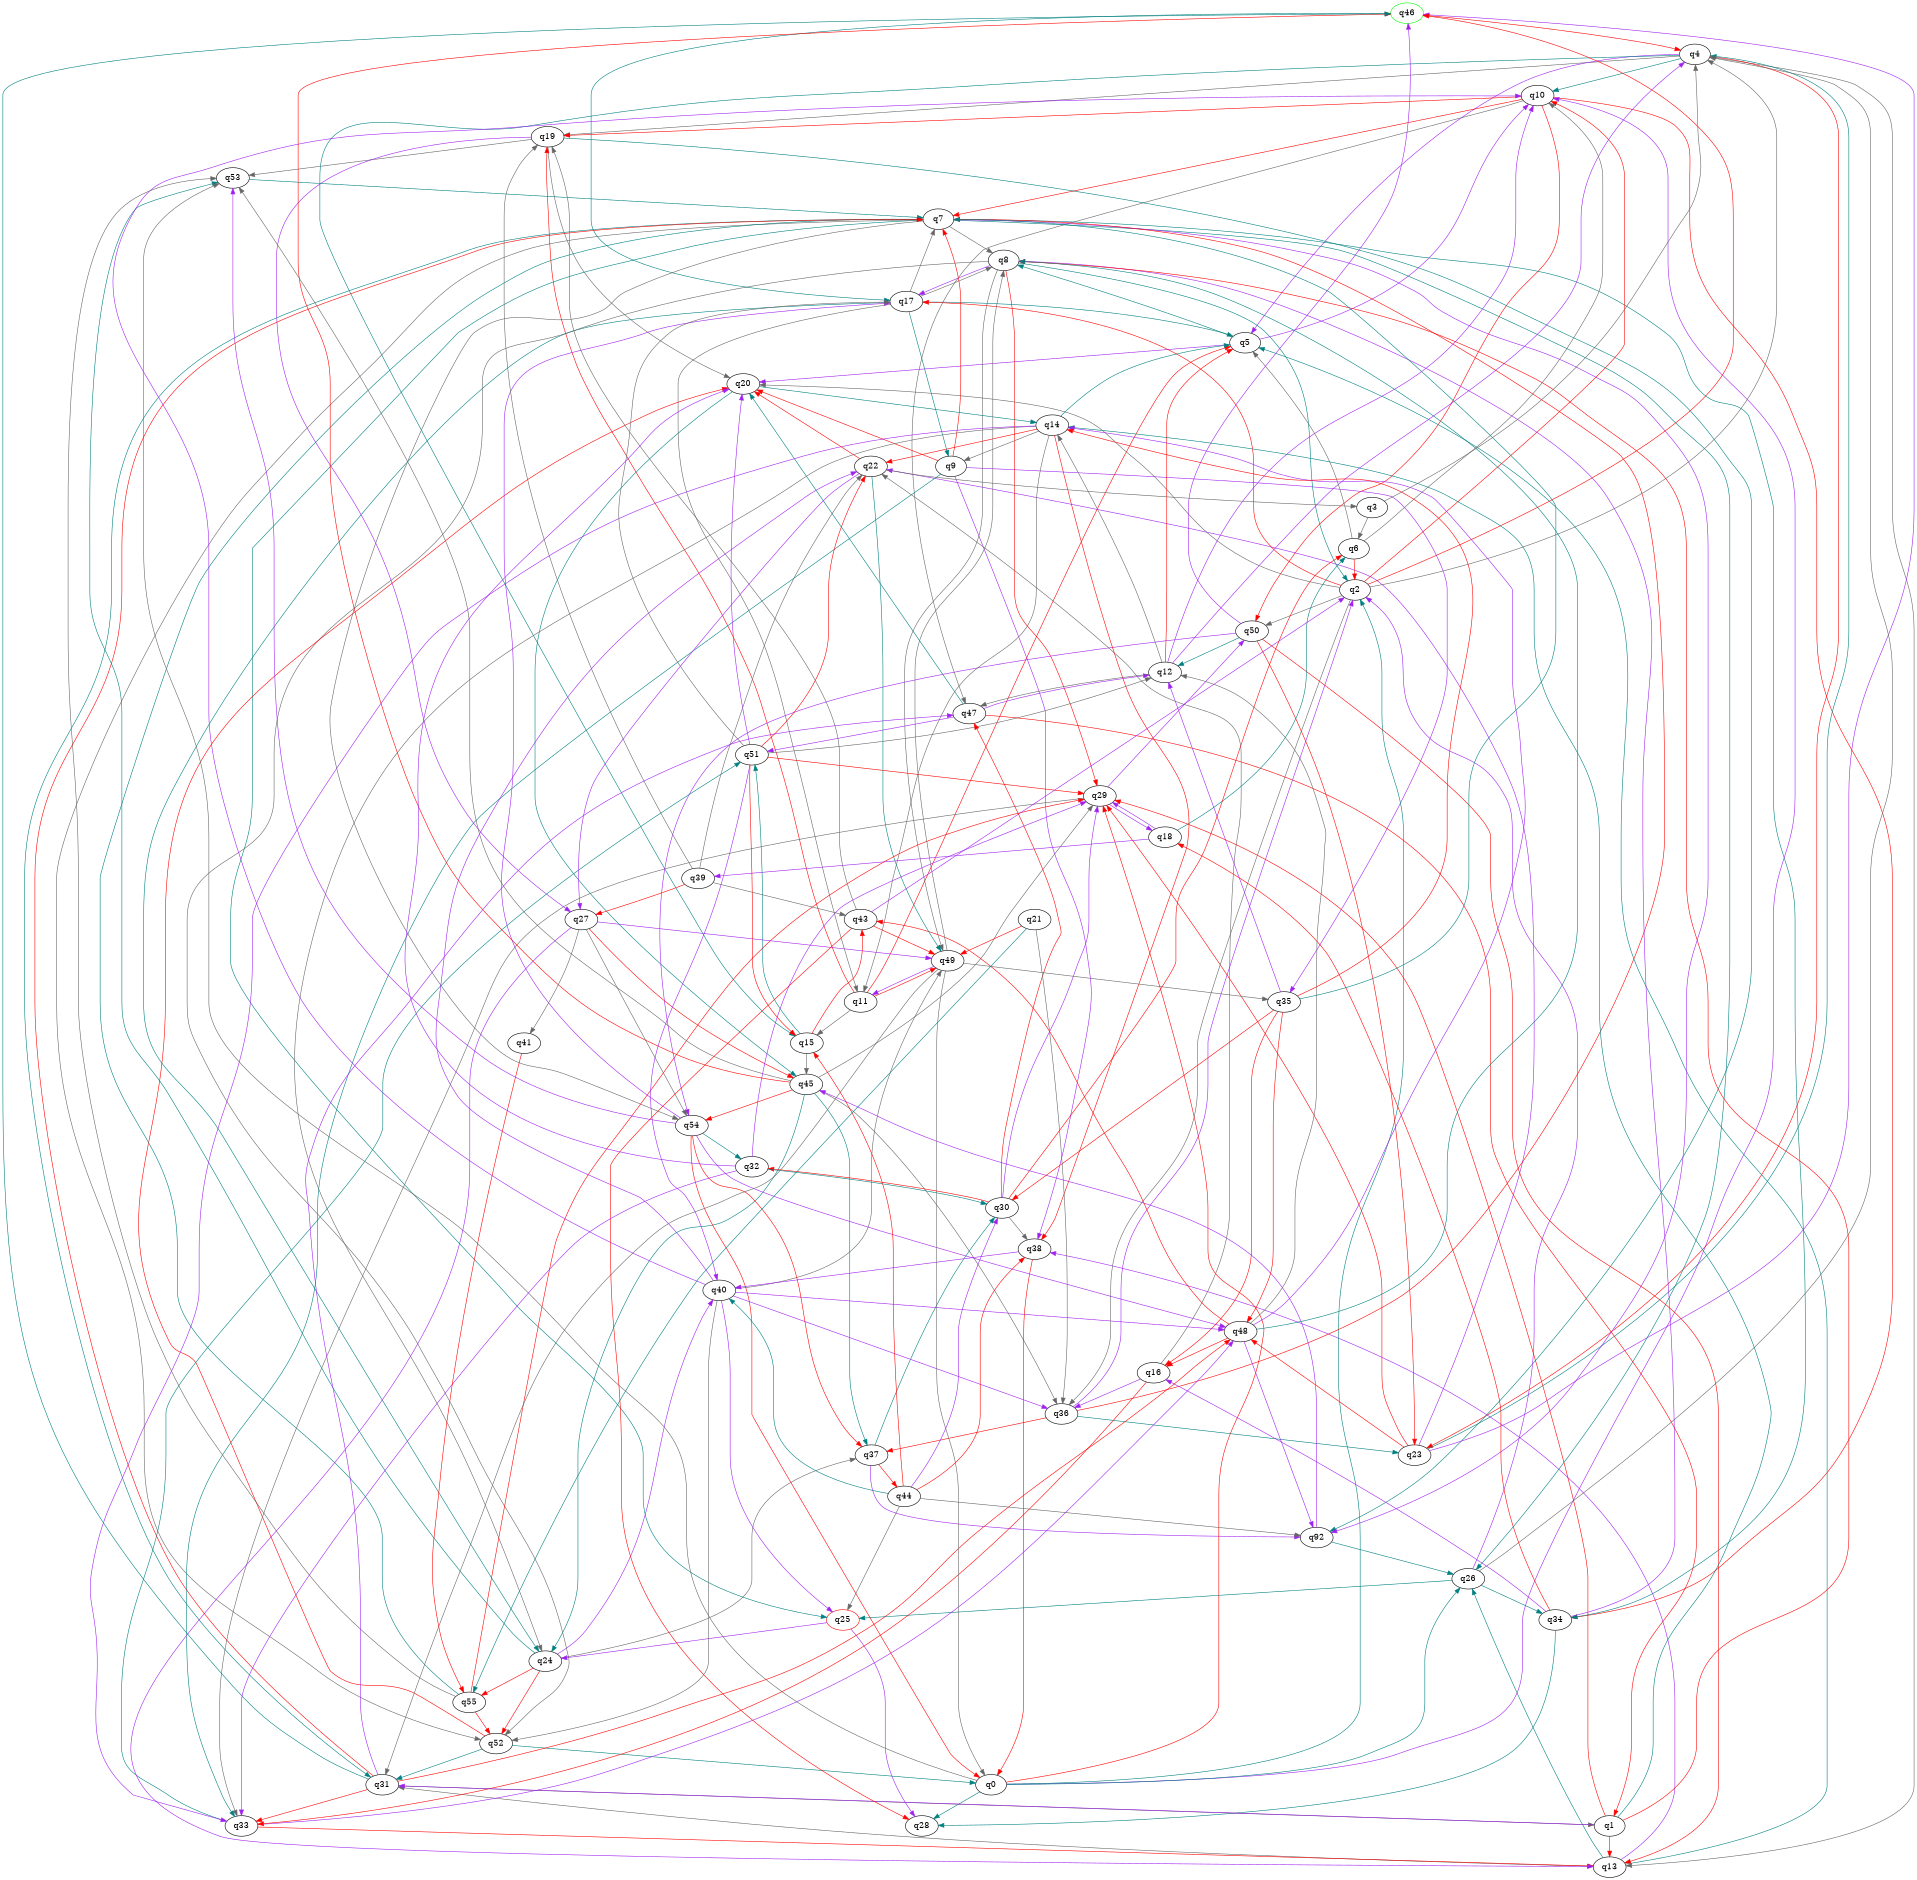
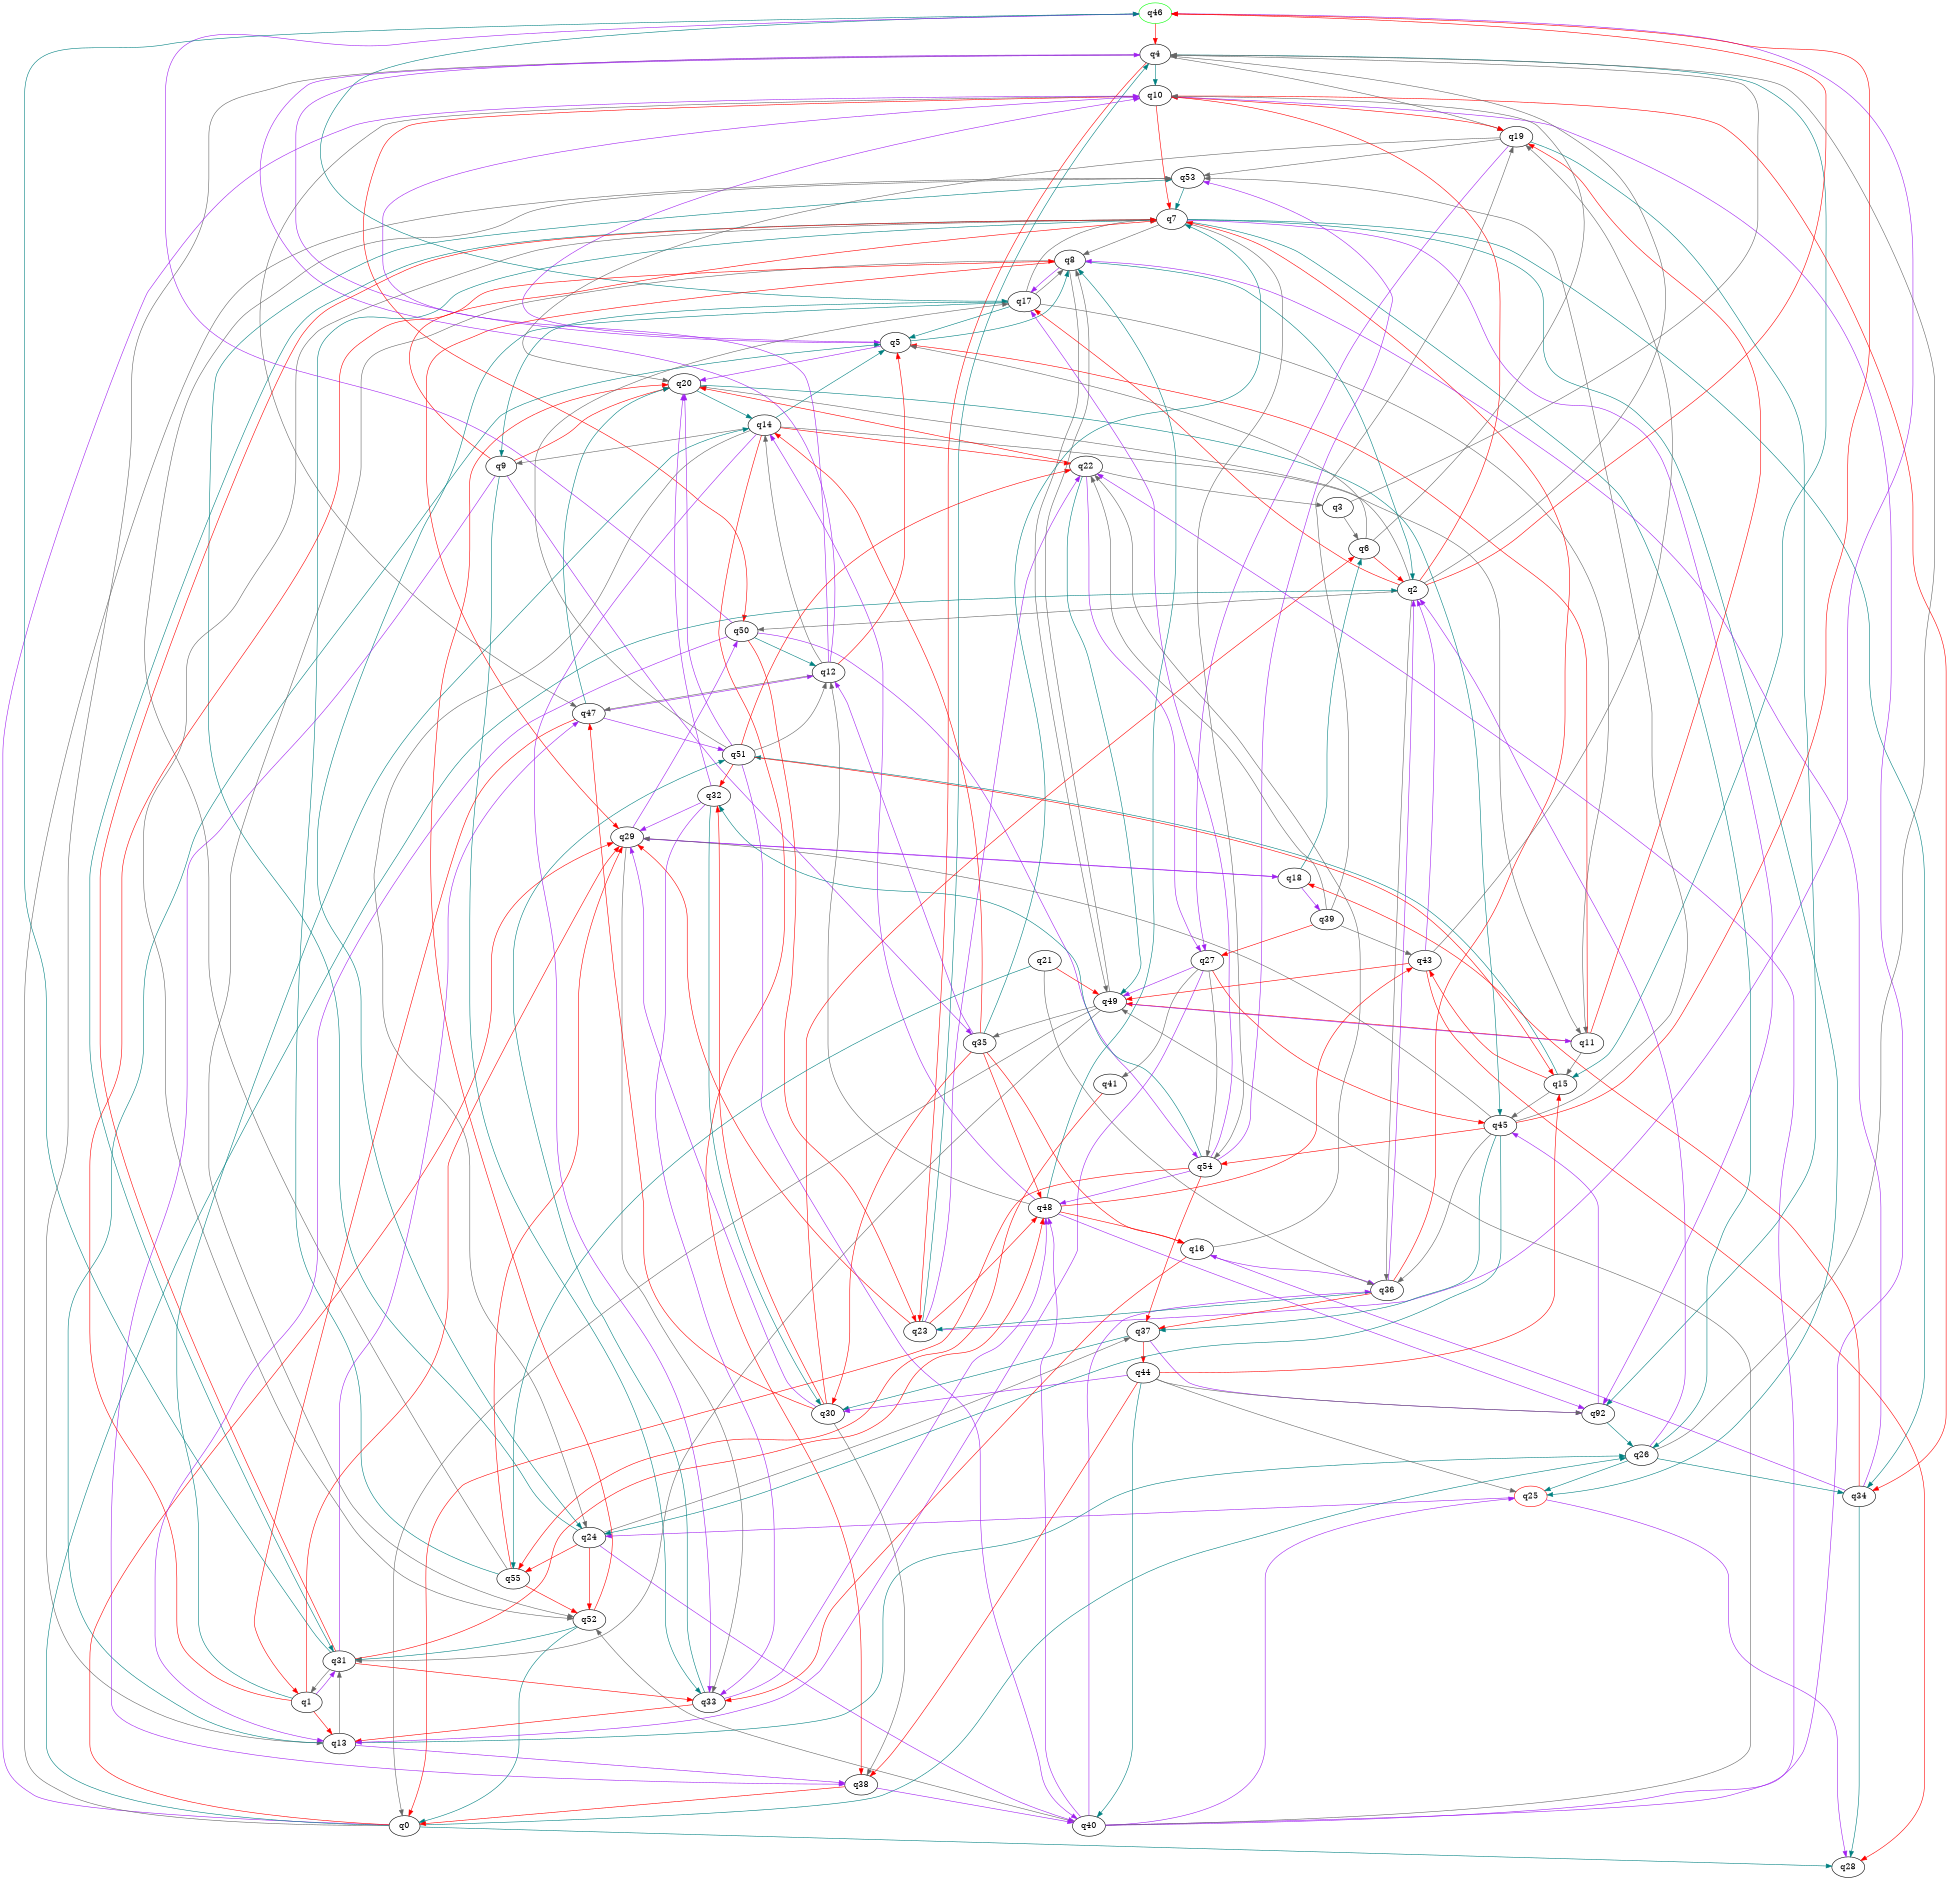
(923, 775) -> (728, 772)
(1574, 1242) -> (318, 1162)
